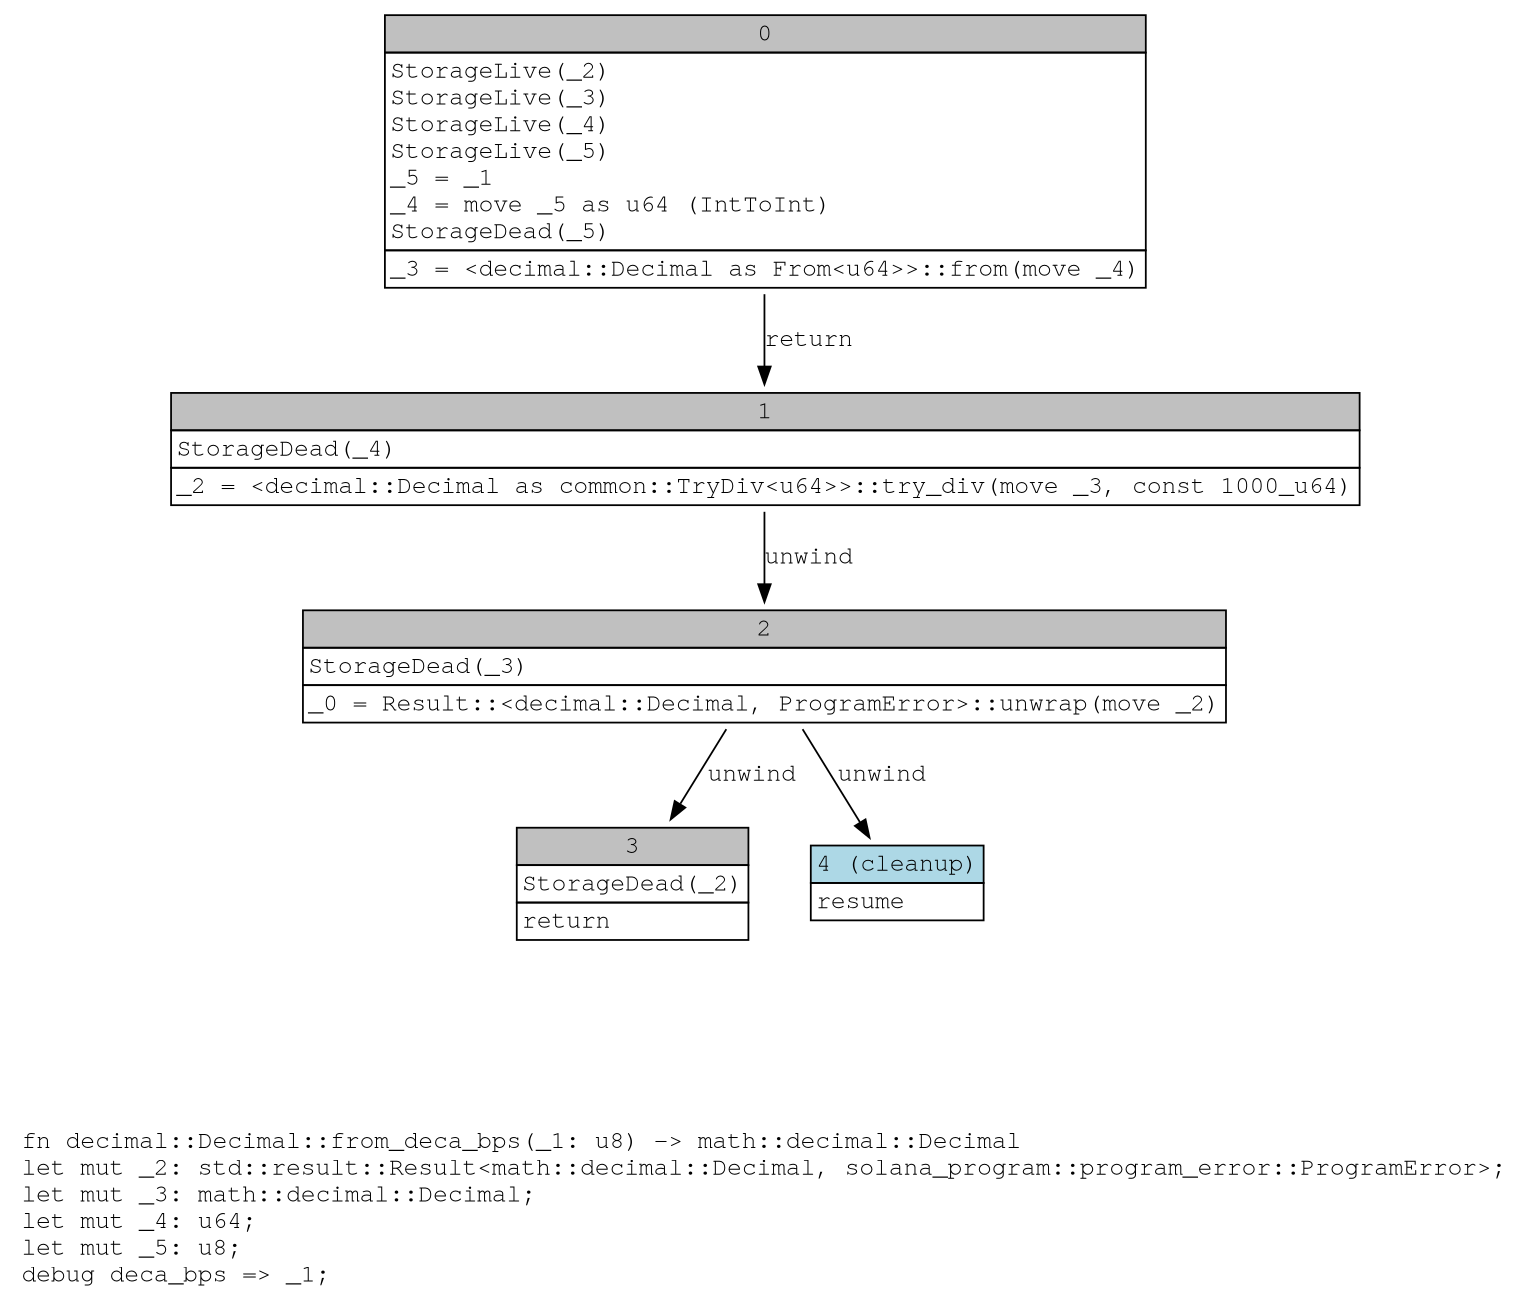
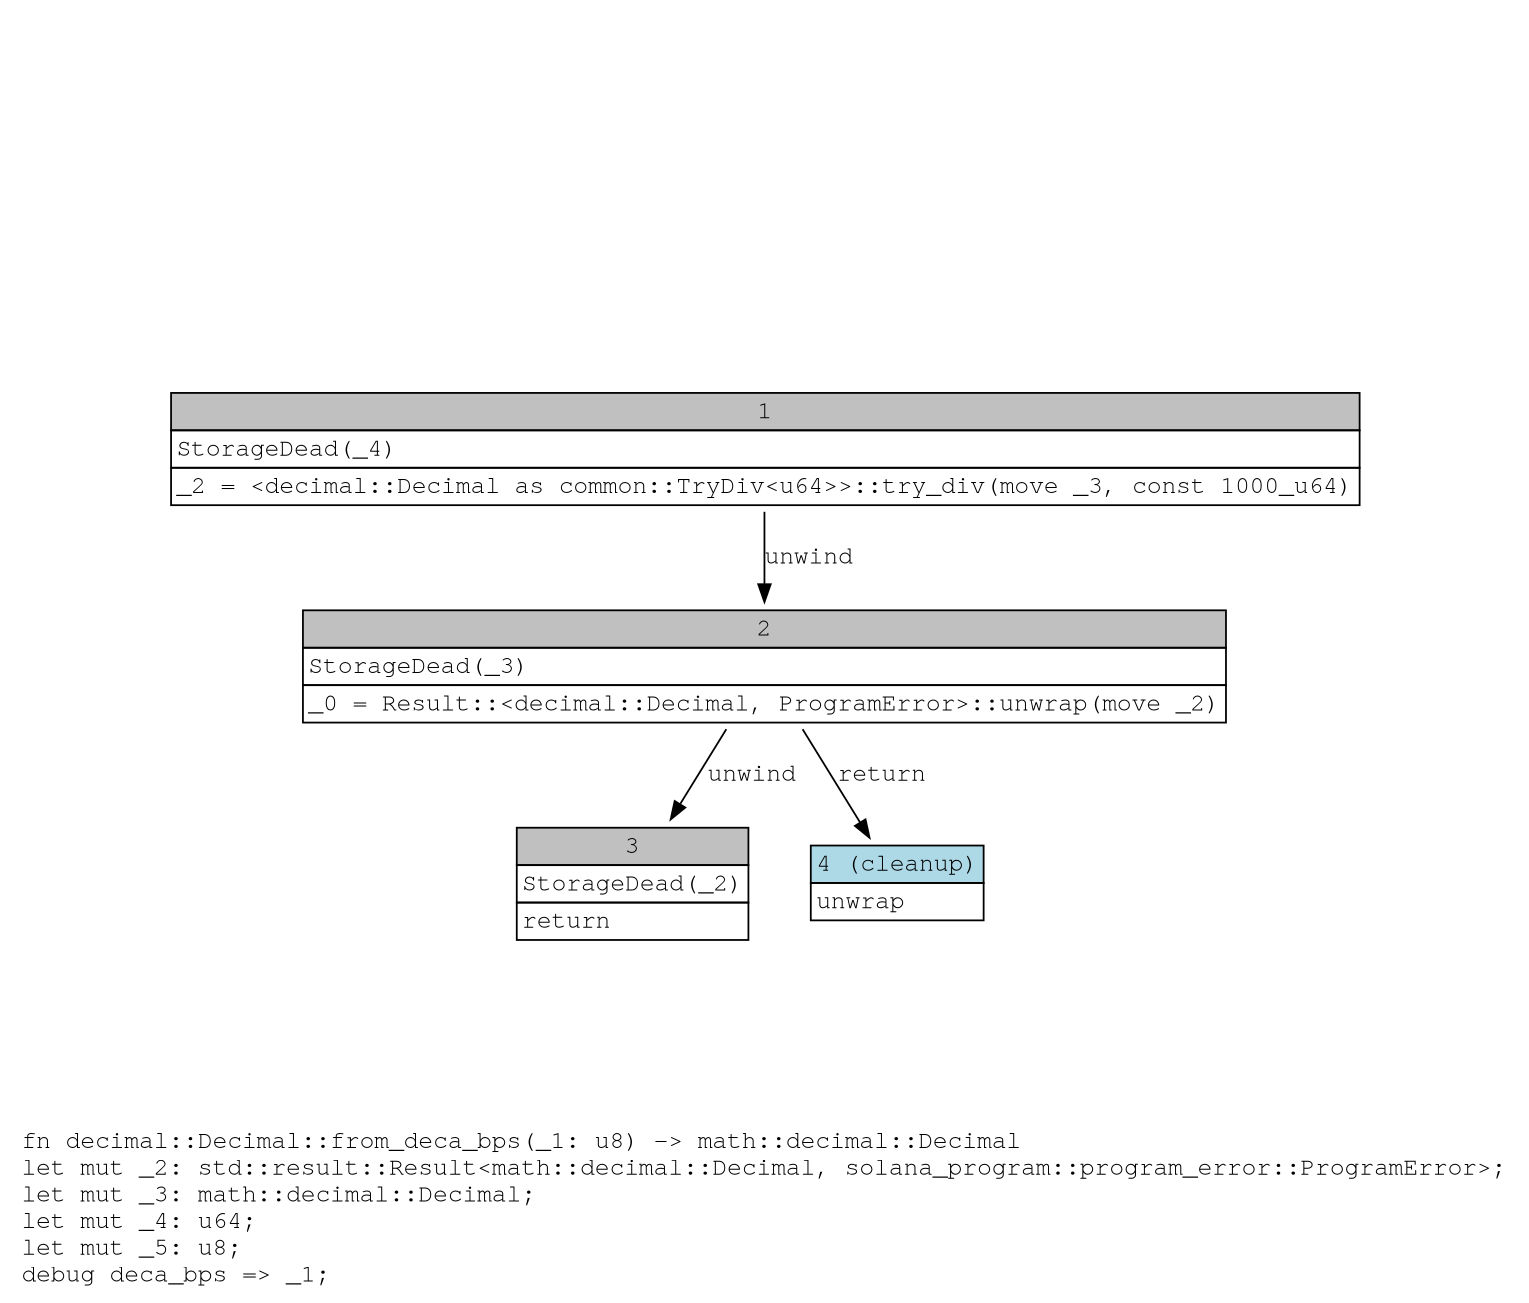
(764, 151) -> none
(882, 774) -> (882, 774)
(861, 901) -> (861, 901)
